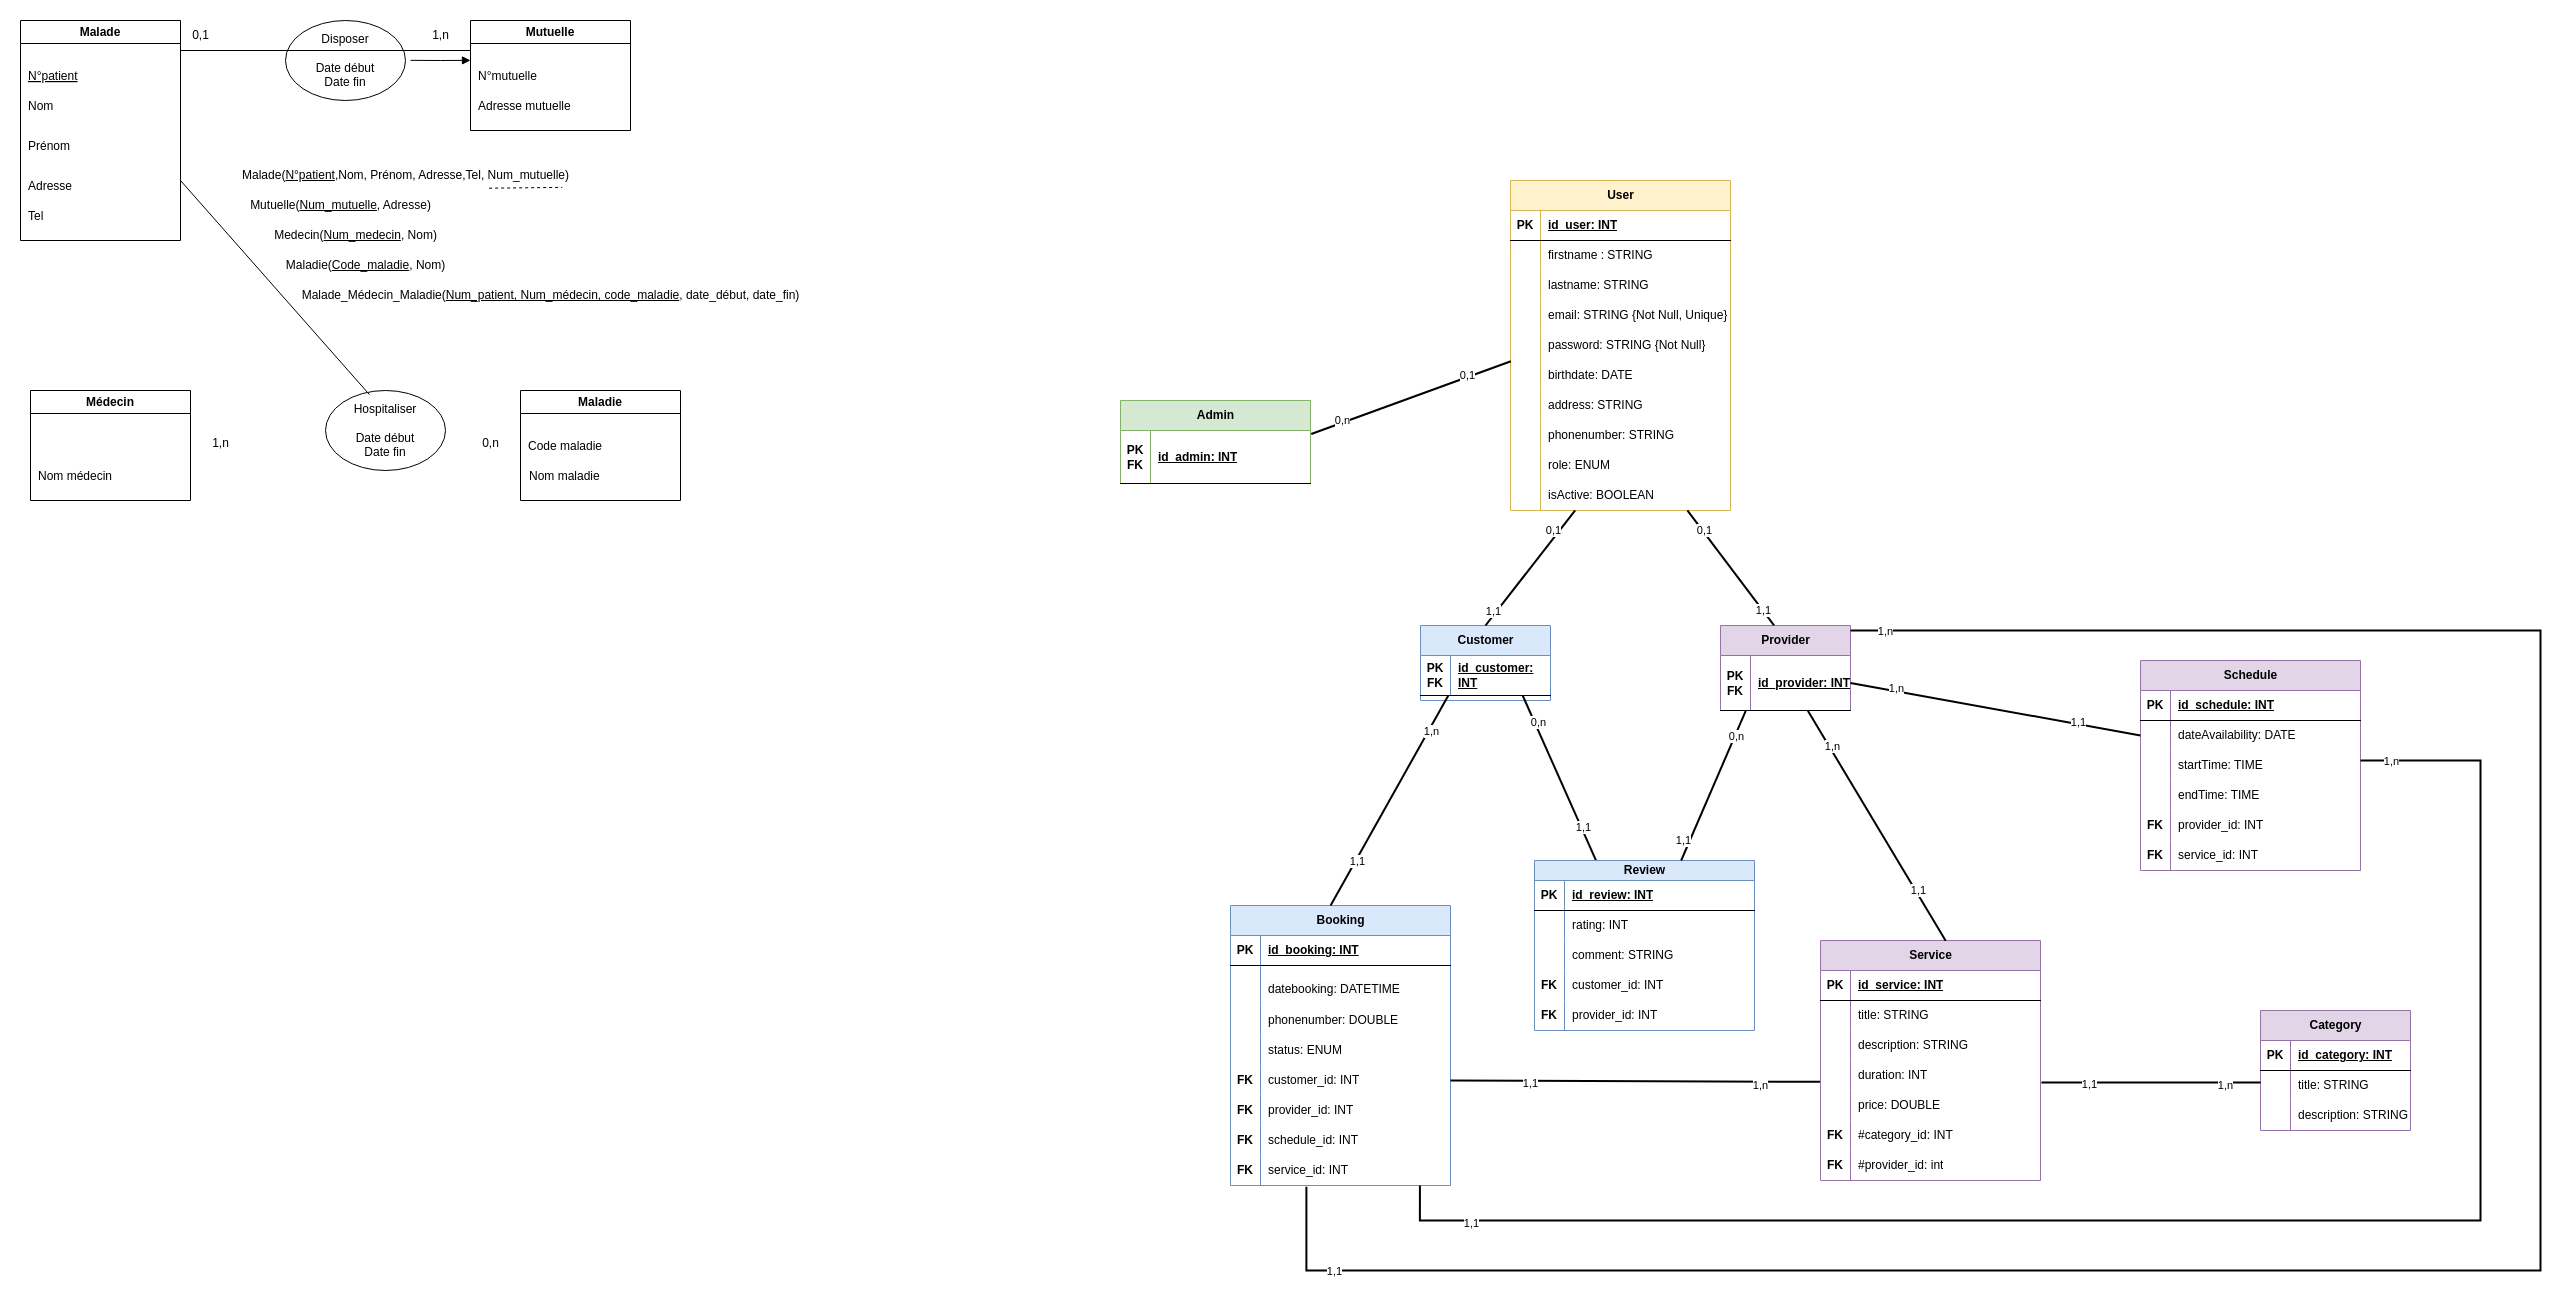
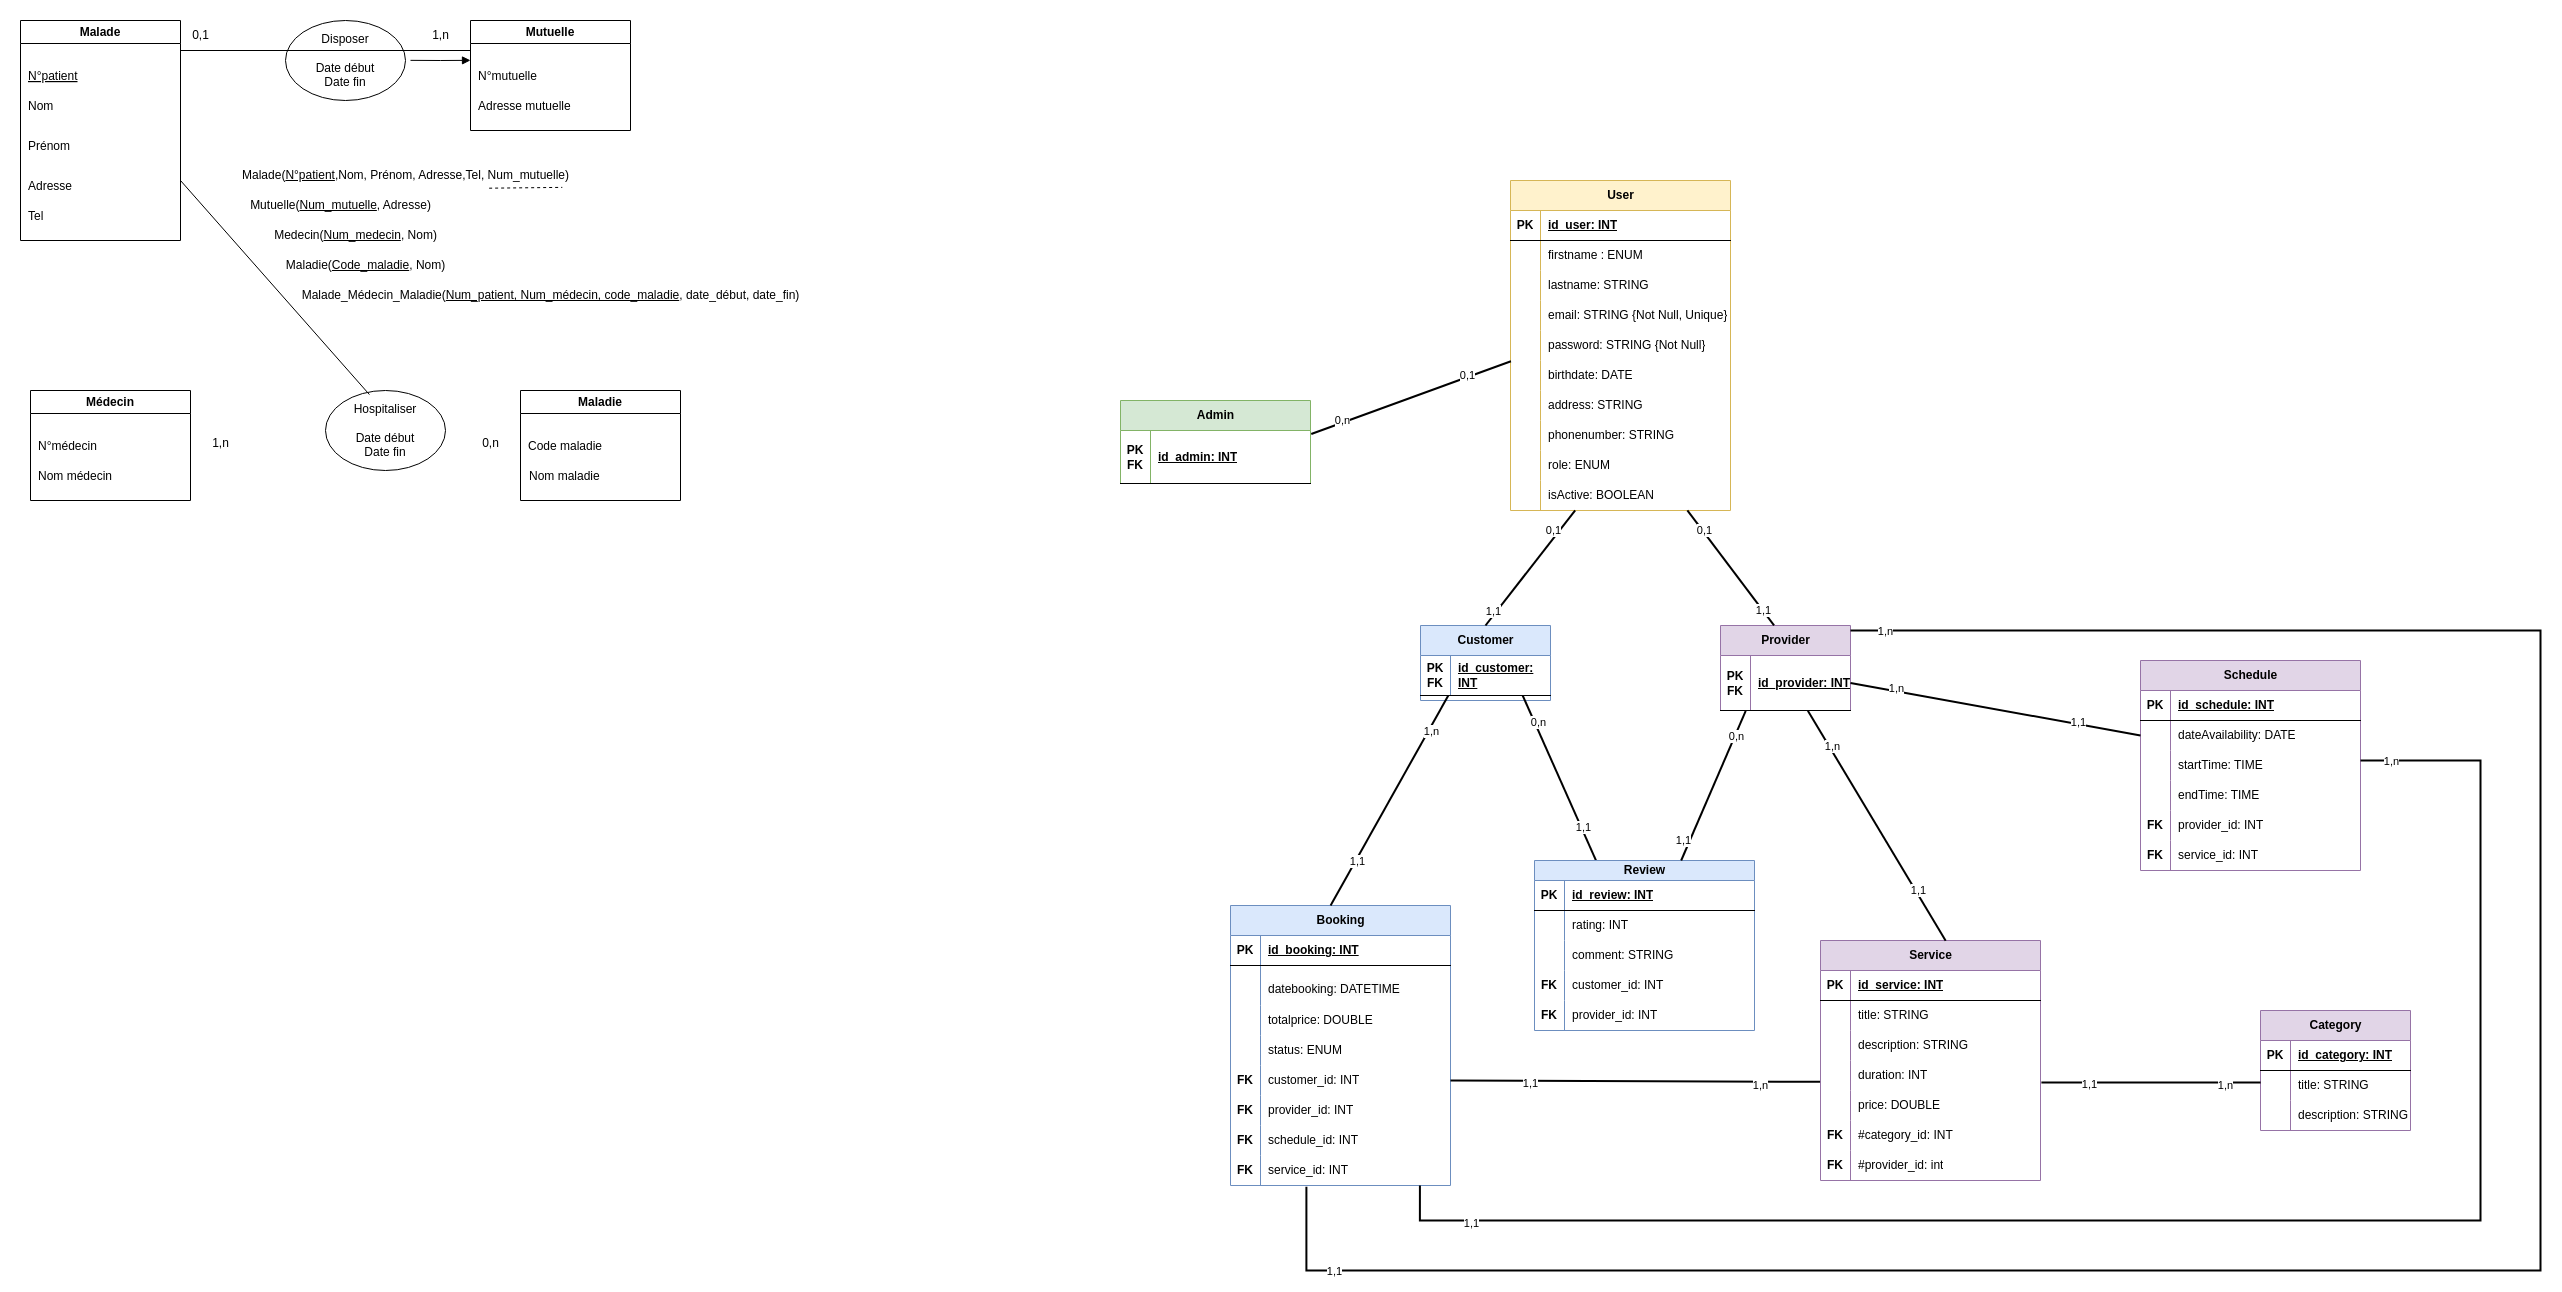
(1603, 256) -> (1596, 256)
none -> (101, 446)
(1329, 1021) -> (1323, 1021)
